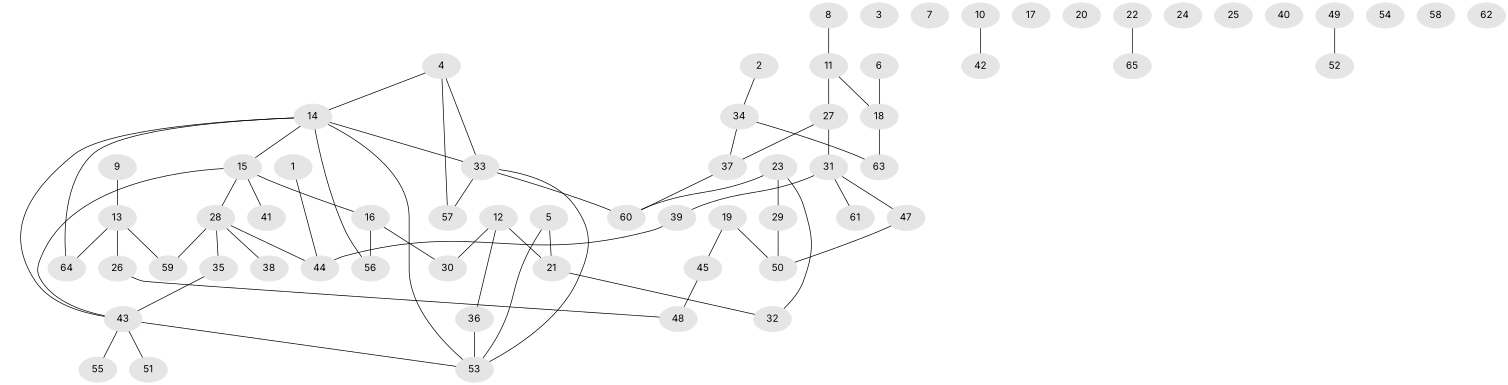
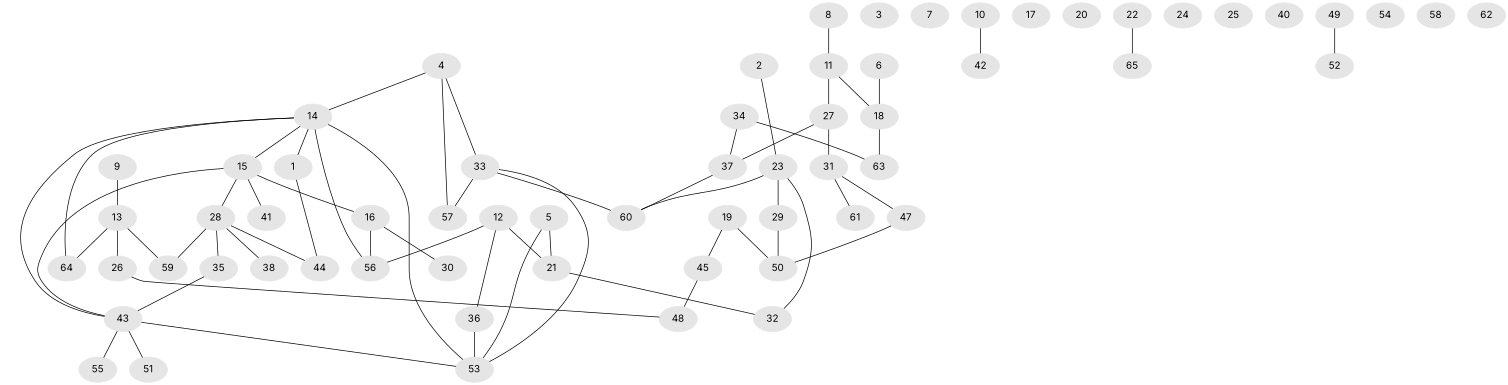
(749, 91) -> (769, 117)
(396, 142) -> (303, 142)
(677, 218) -> none
(469, 247) -> (436, 245)
